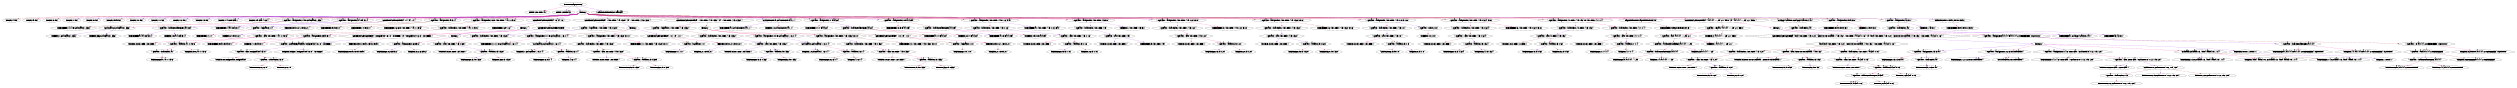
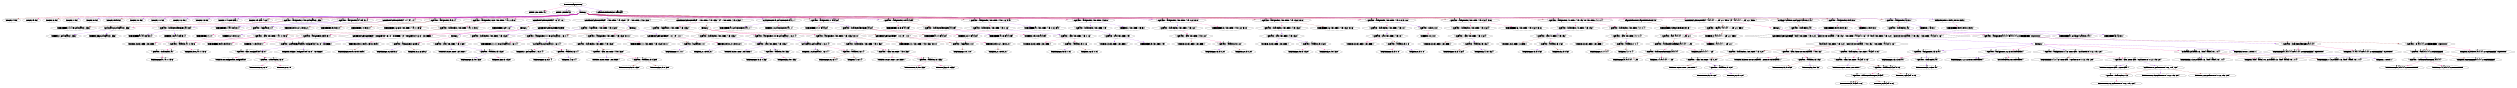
(1390, 52) -> (1390, 52)
